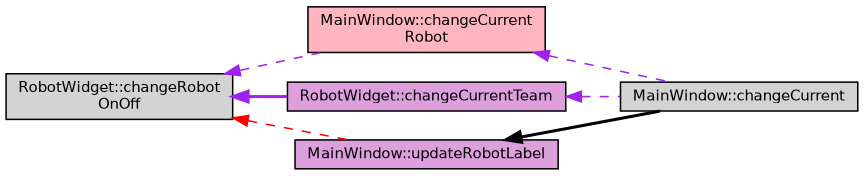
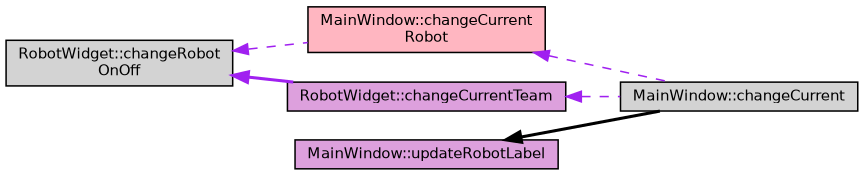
(298, 130) -> none
